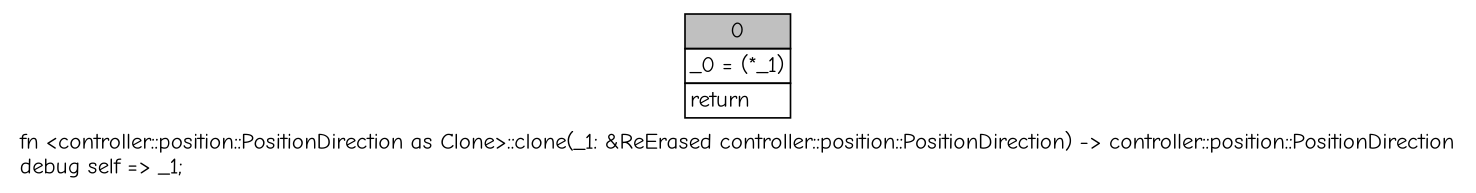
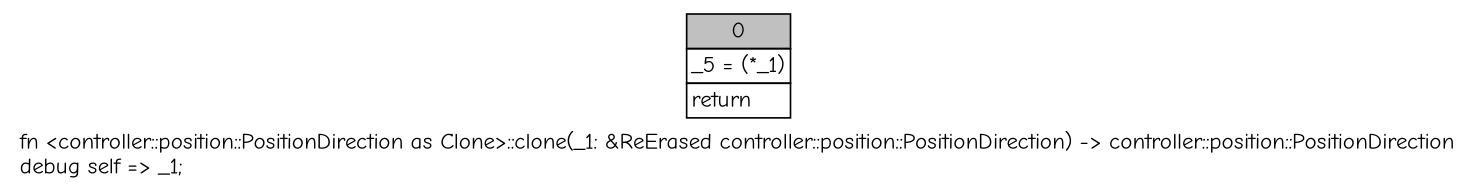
(738, 65) -> (739, 65)
